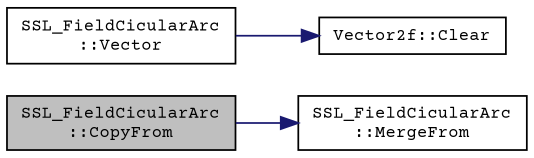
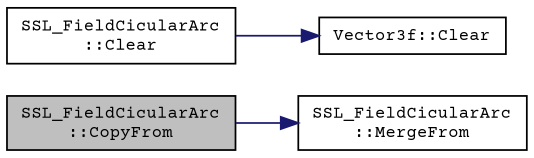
(121, 36) -> (121, 36)
(413, 36) -> (413, 36)
